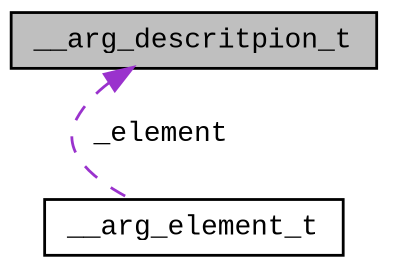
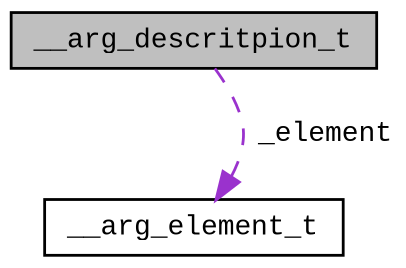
(75, 149) -> (242, 120)
